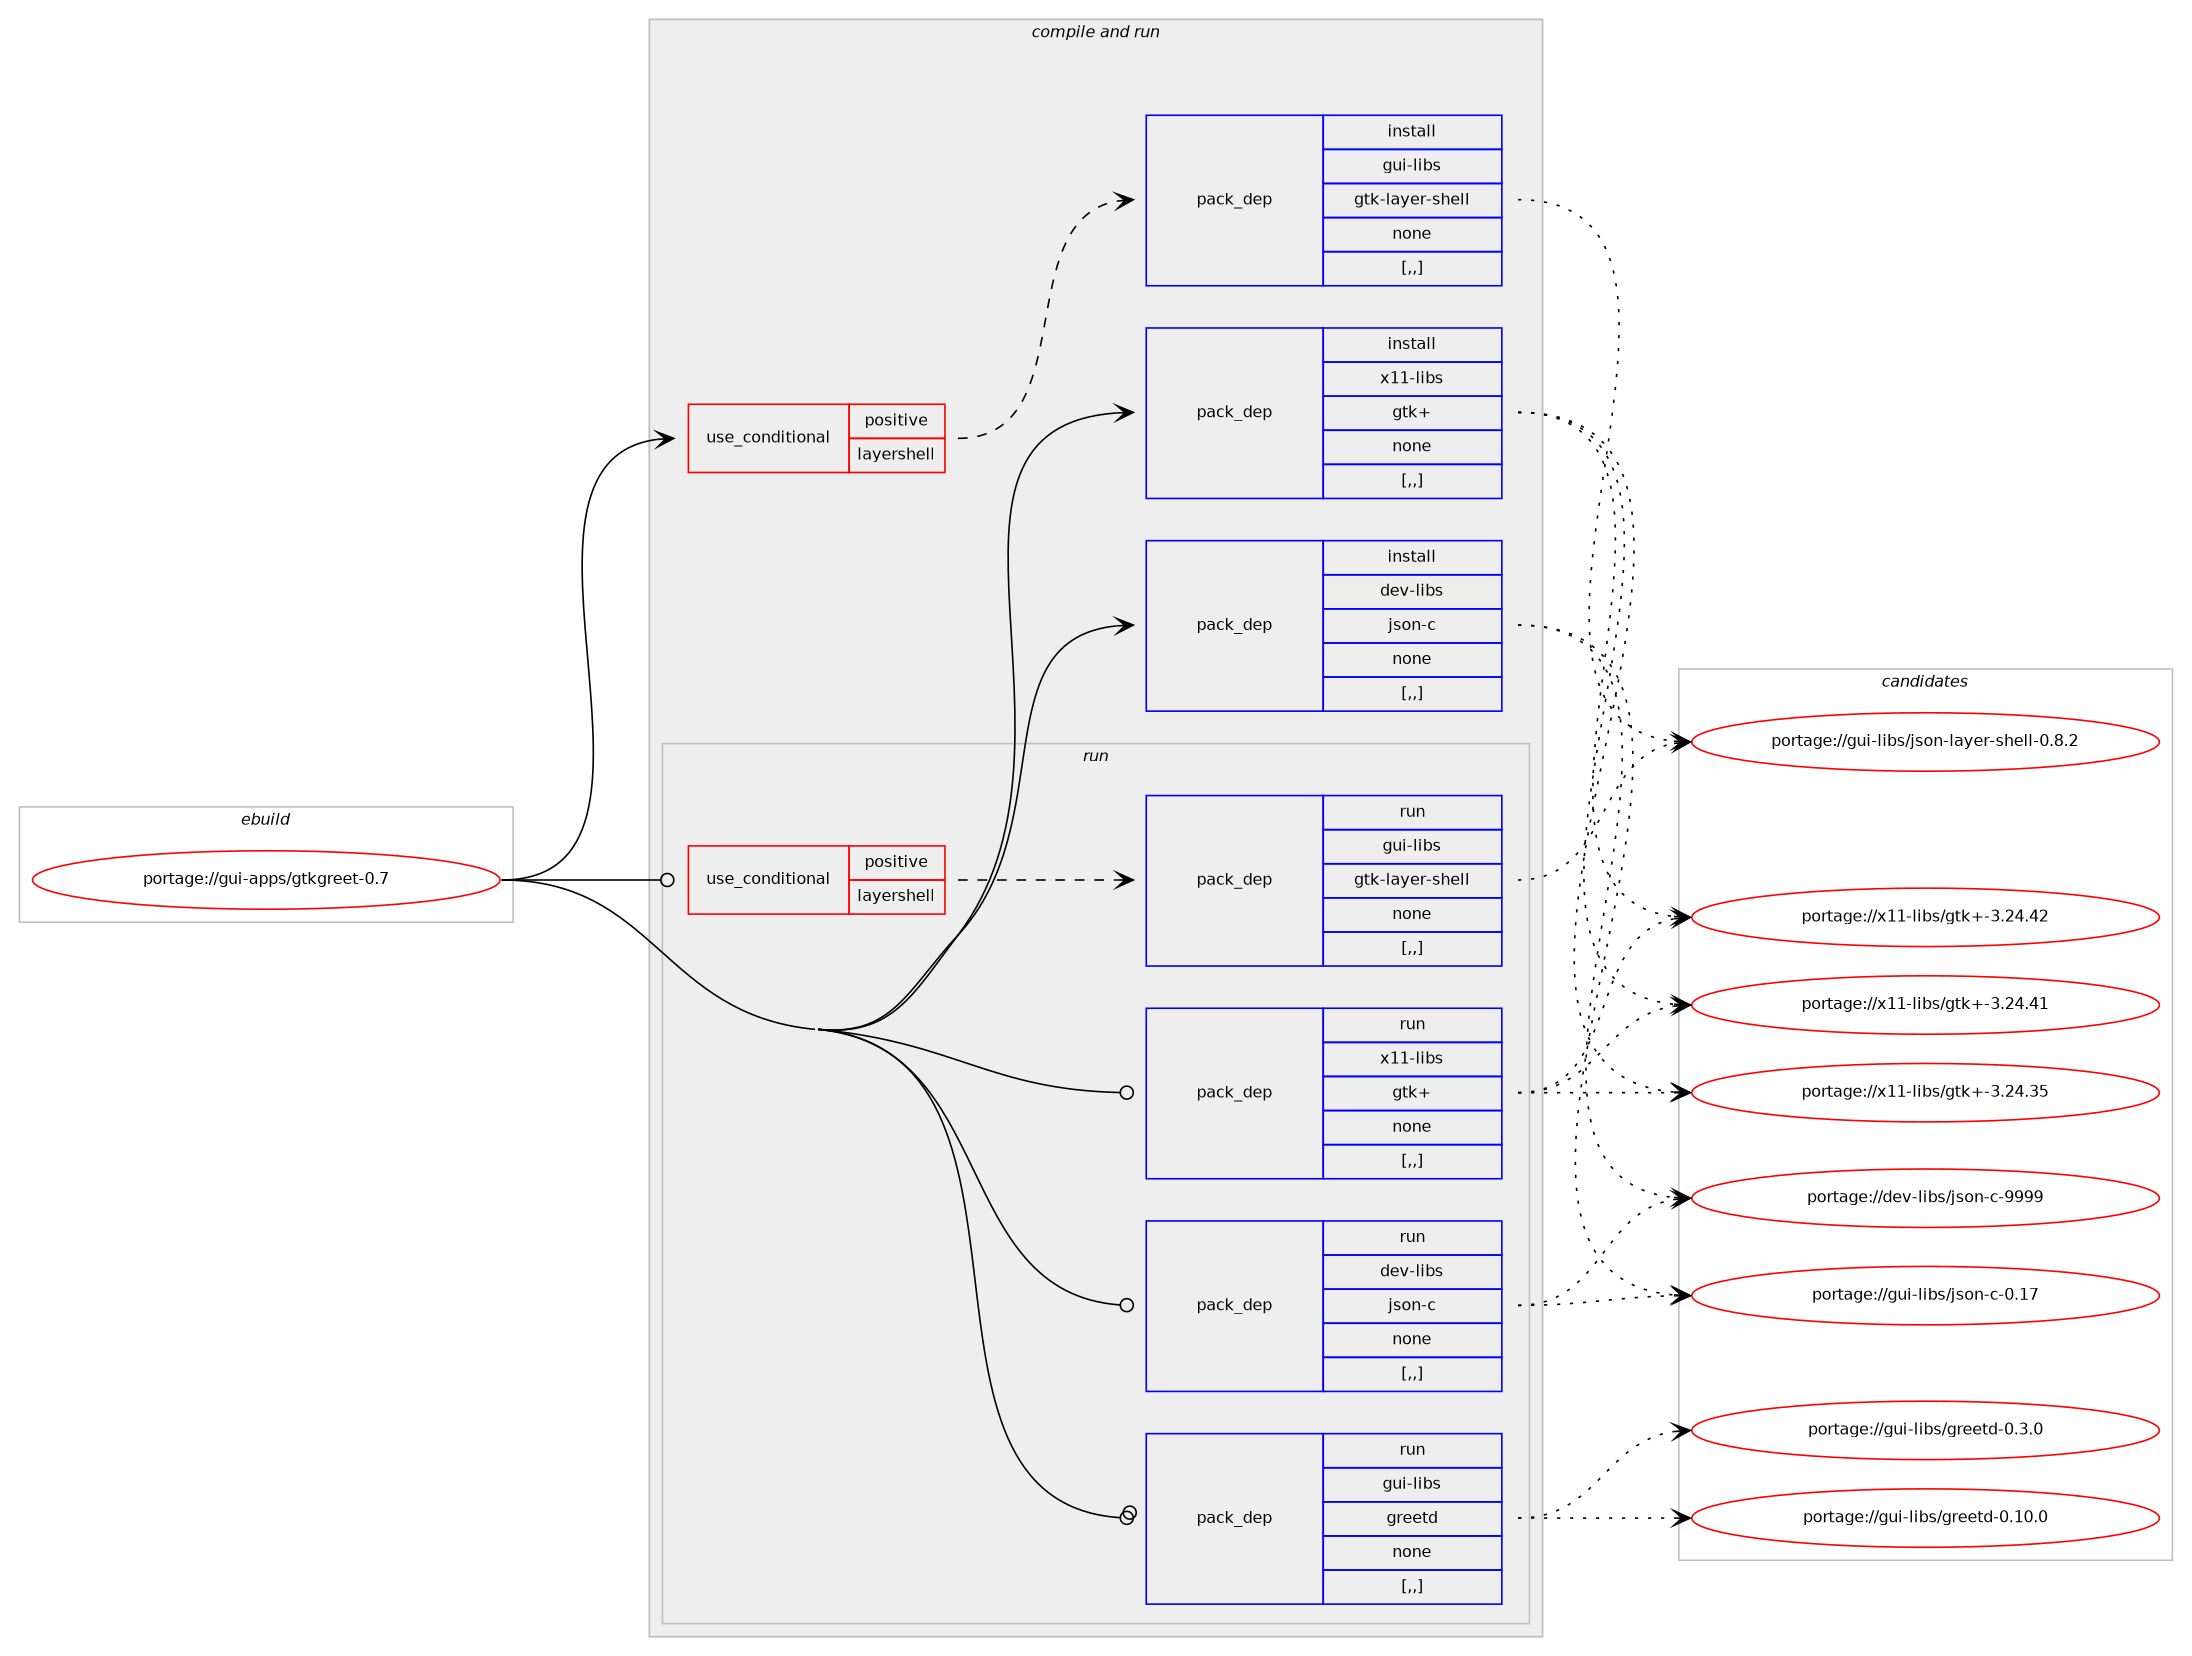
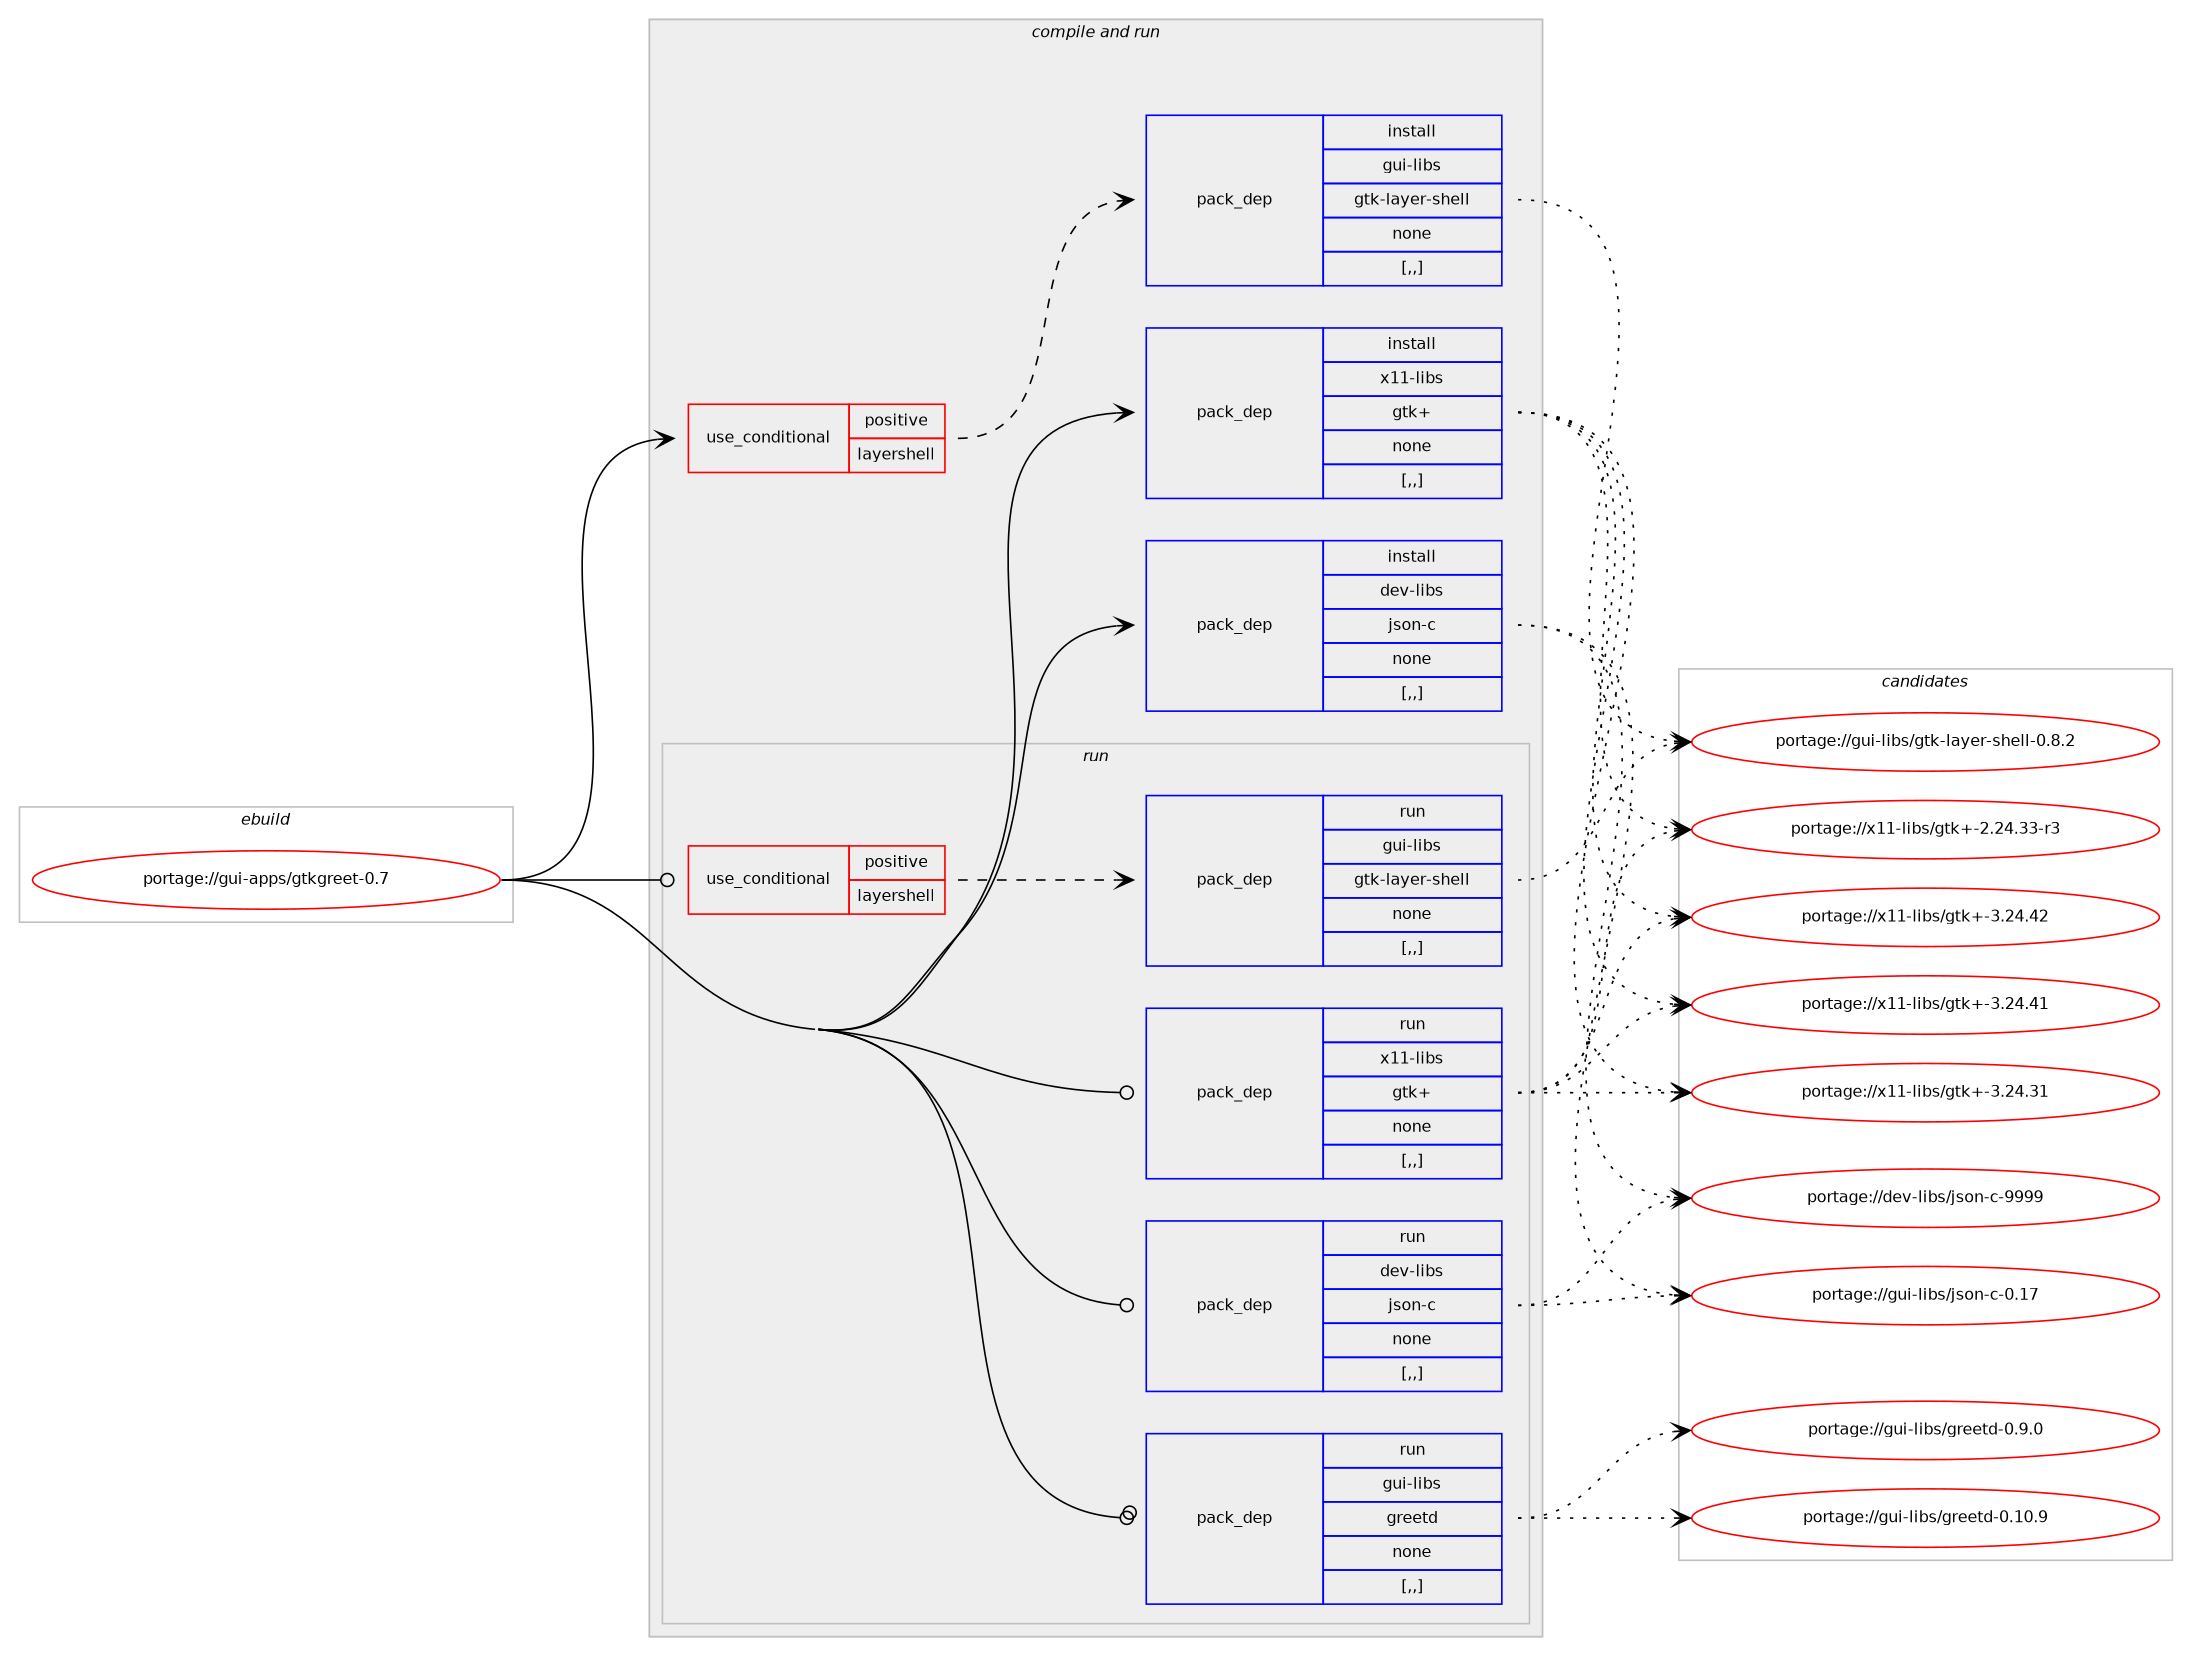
(1926, 742) -> (1926, 742)
none -> (1926, 830)
(1926, 1093) -> (1926, 1093)
(1926, 1430) -> (1926, 1430)
(1926, 1518) -> (1926, 1518)
